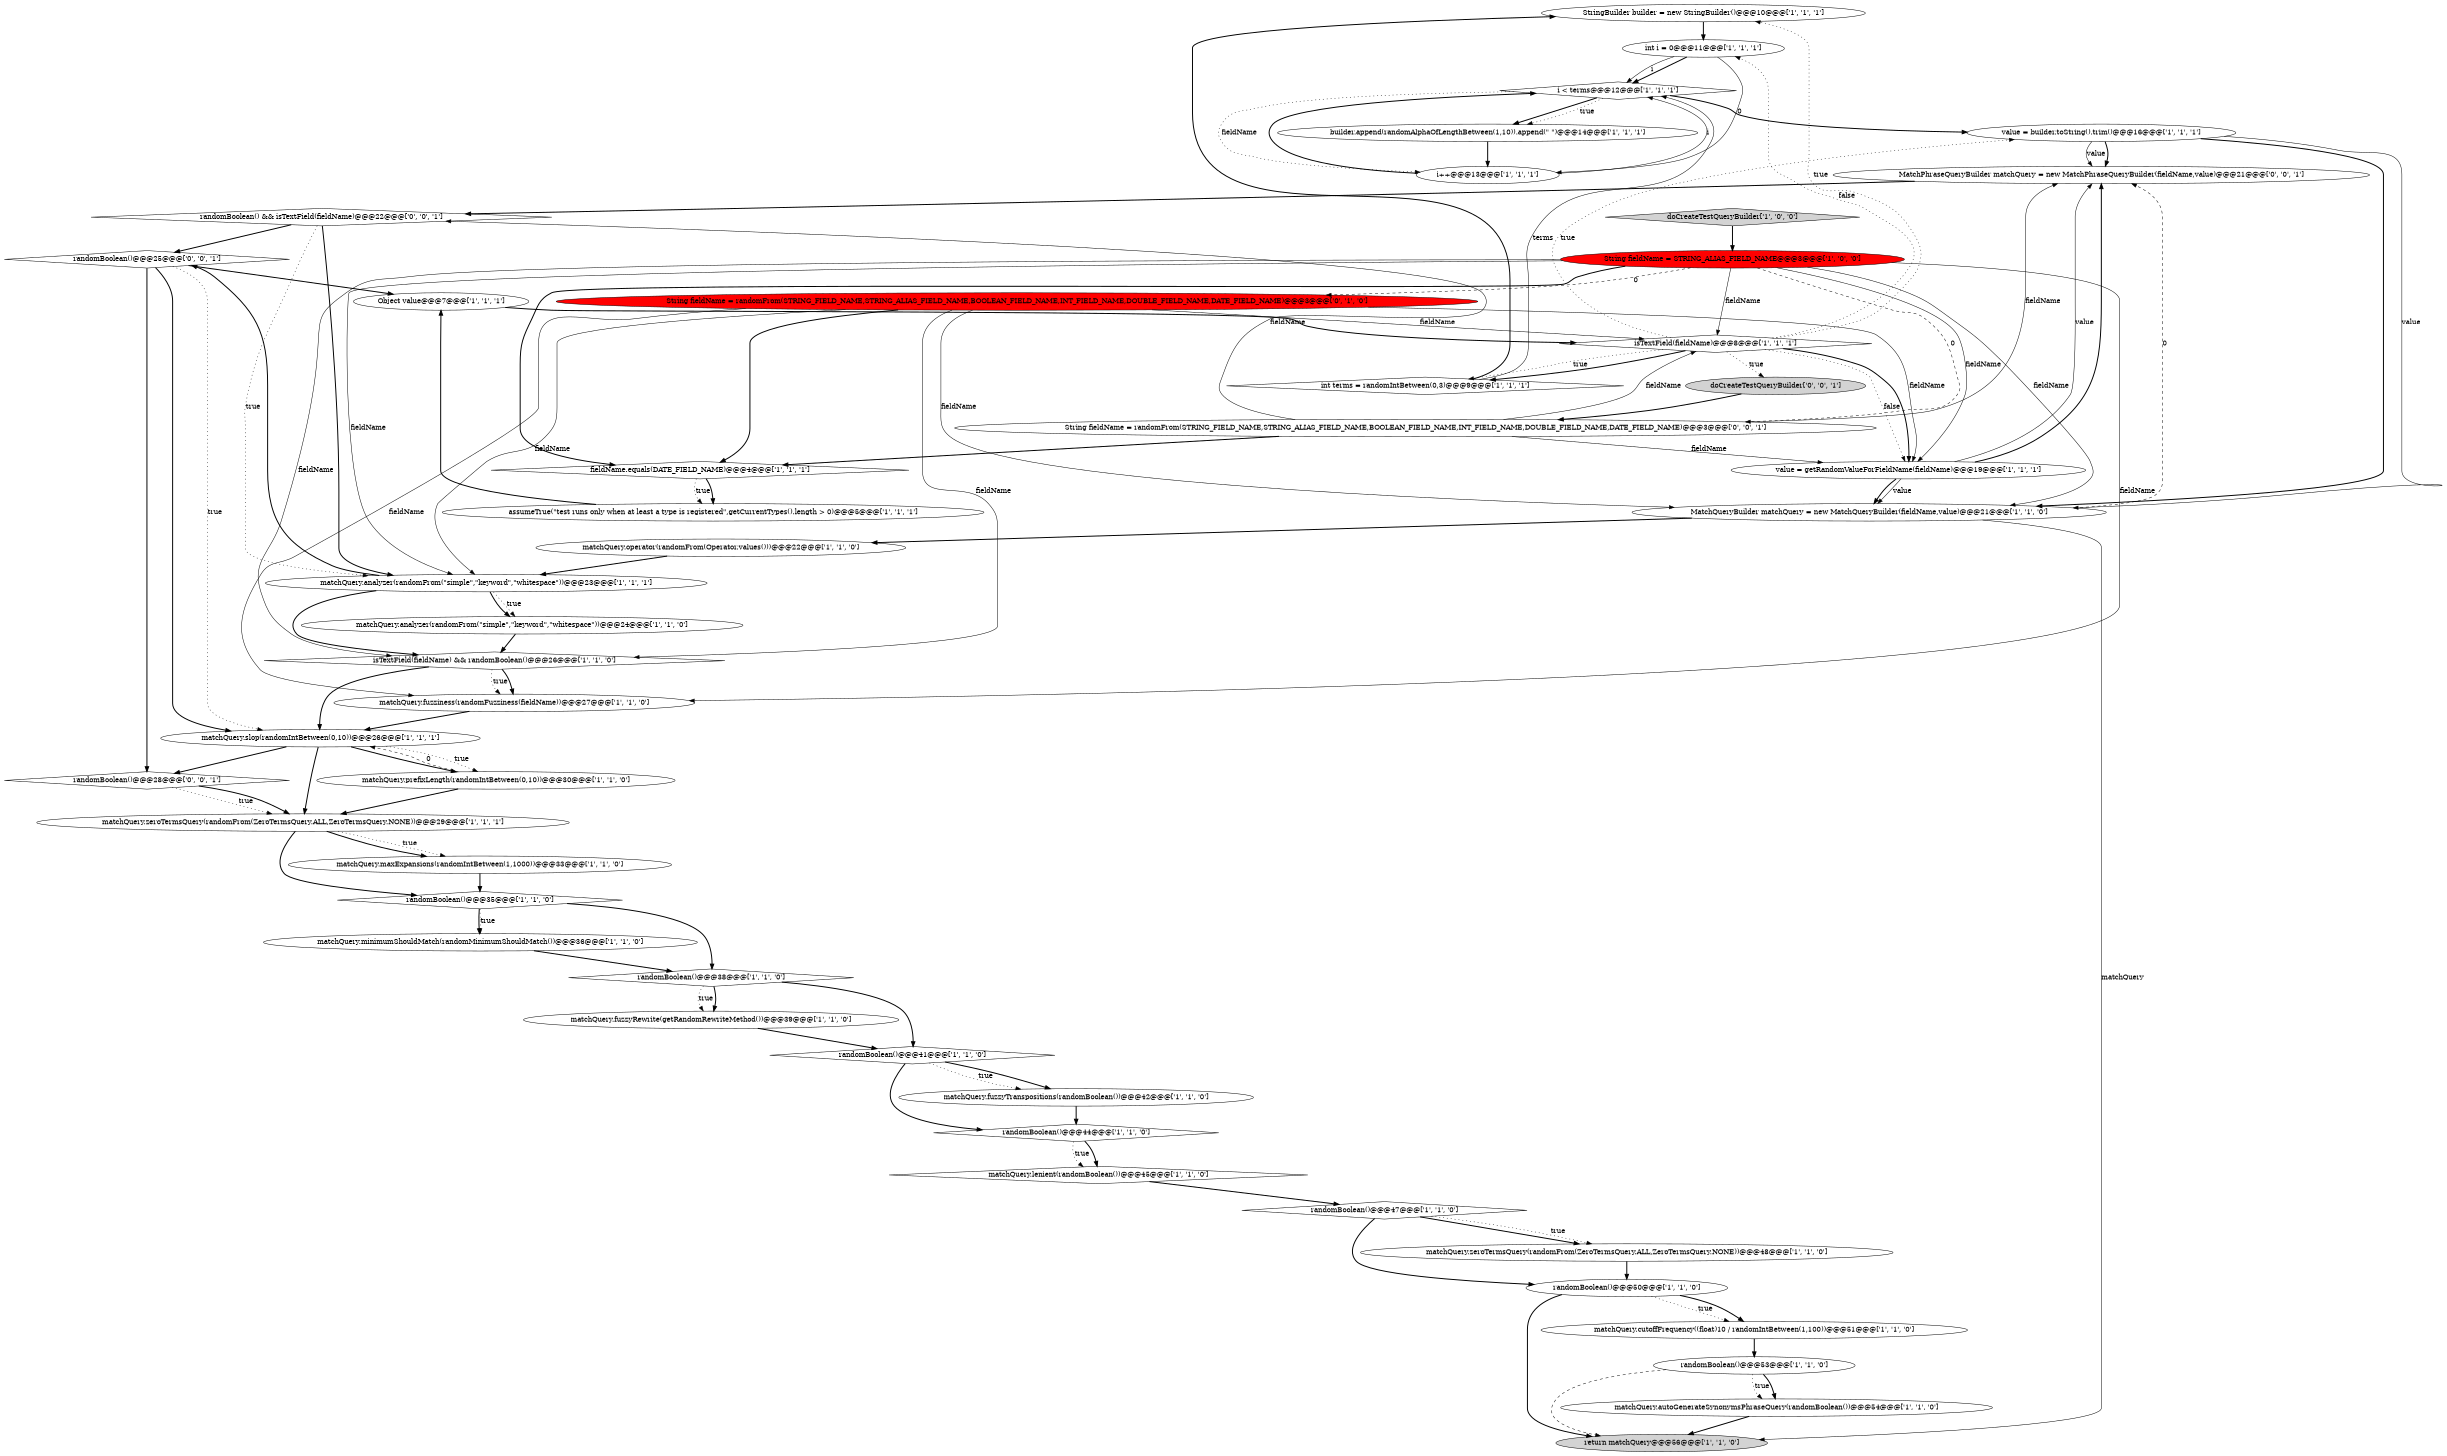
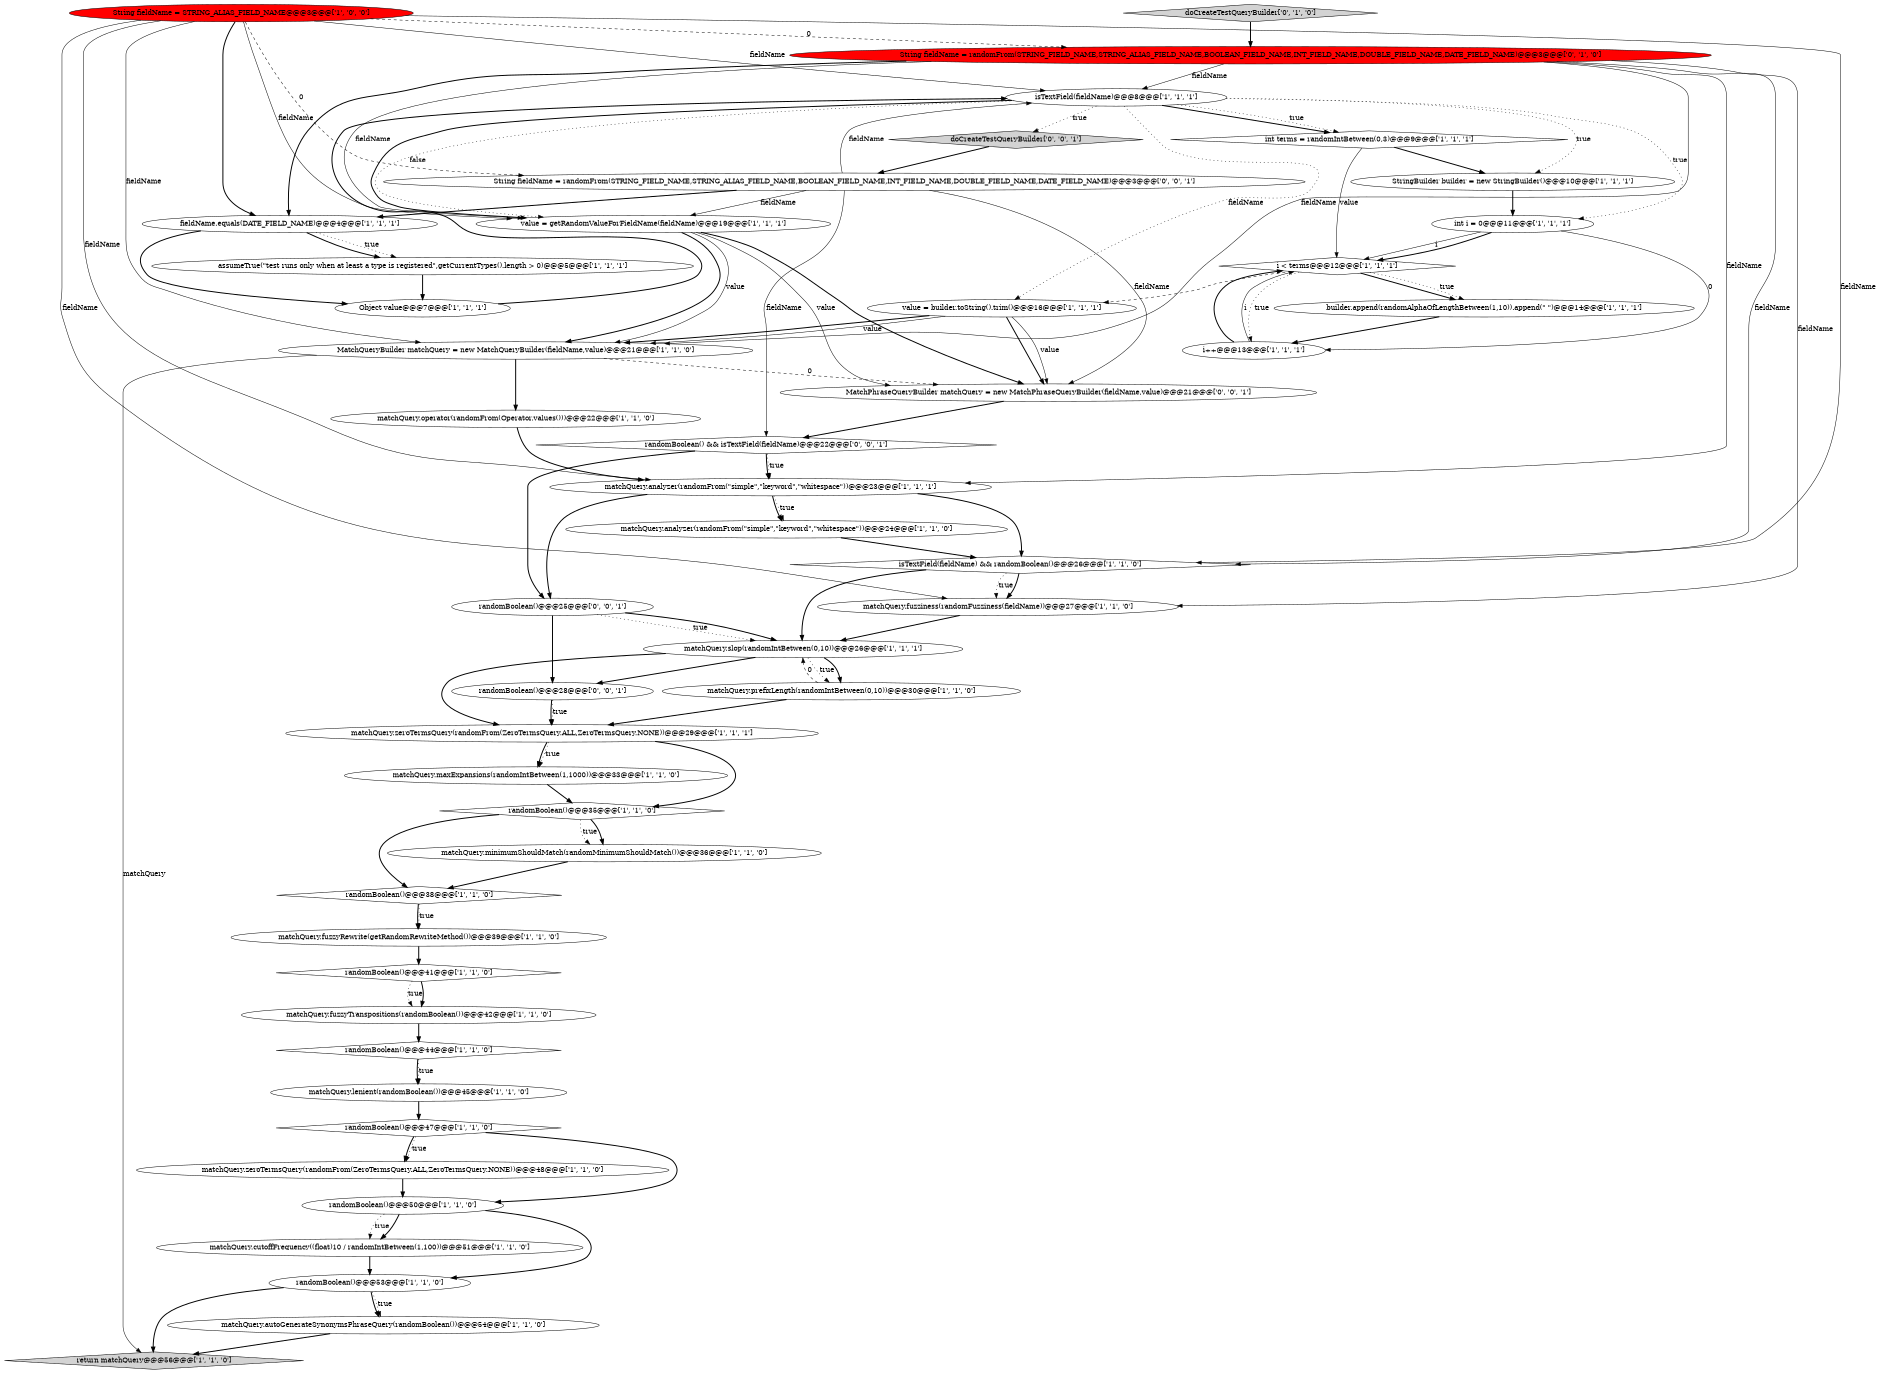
none -> (1250, 13)
(1814, 126) -> (1200, 289)
(1239, 133) -> (1262, 308)
(1847, 196) -> (1680, 161)
(1732, 217) -> none
(1543, 238) -> (1349, 203)
(1568, 238) -> (1246, 203)
(147, 259) -> (552, 607)
(288, 279) -> (200, 290)
(1715, 344) -> (1116, 97)
(1776, 386) -> (1016, 140)
(700, 470) -> (290, 224)
(147, 780) -> (552, 691)
(860, 994) -> none
(911, 1117) -> none
(1098, 1175) -> (419, 1093)
(1527, 1377) -> (585, 1258)
(1577, 1386) -> (205, 1299)
(1662, 1443) -> (154, 1361)
